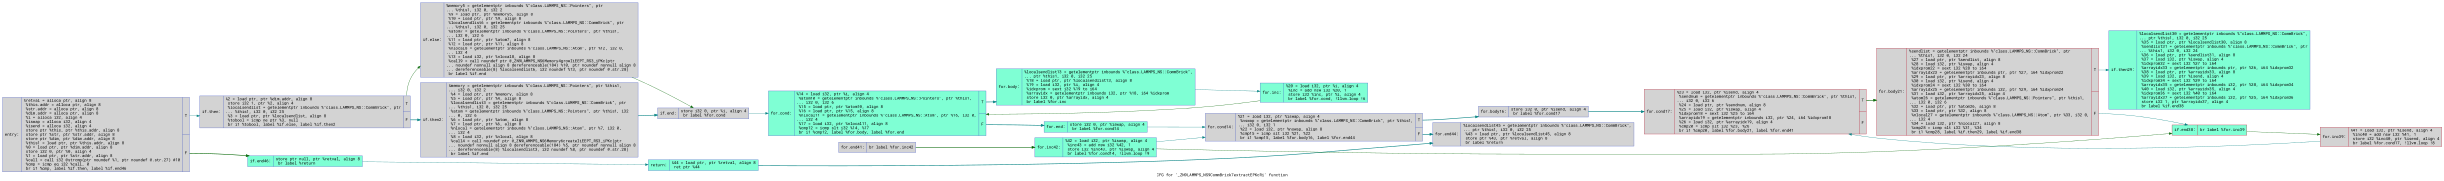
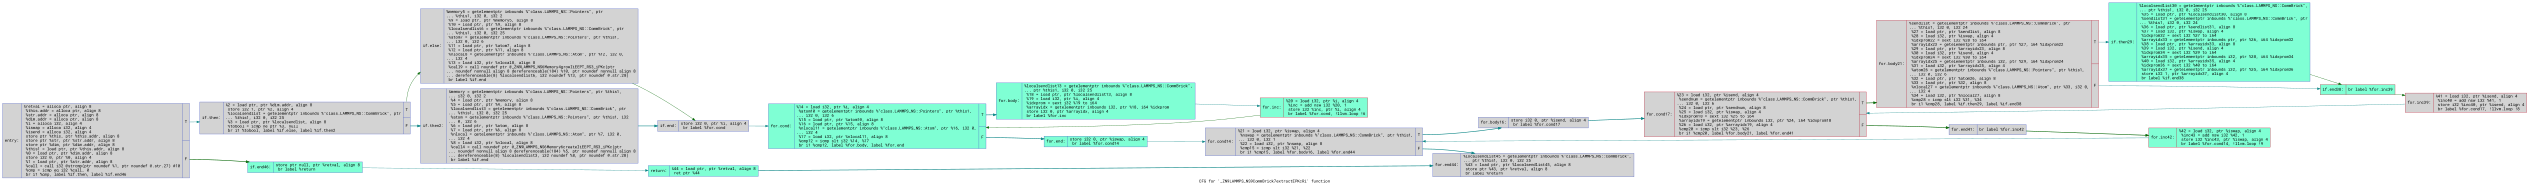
(1314, 93) -> (1314, 108)
none -> (1906, 126)
(1096, 147) -> (2209, 138)
(1663, 154) -> (2324, 79)
